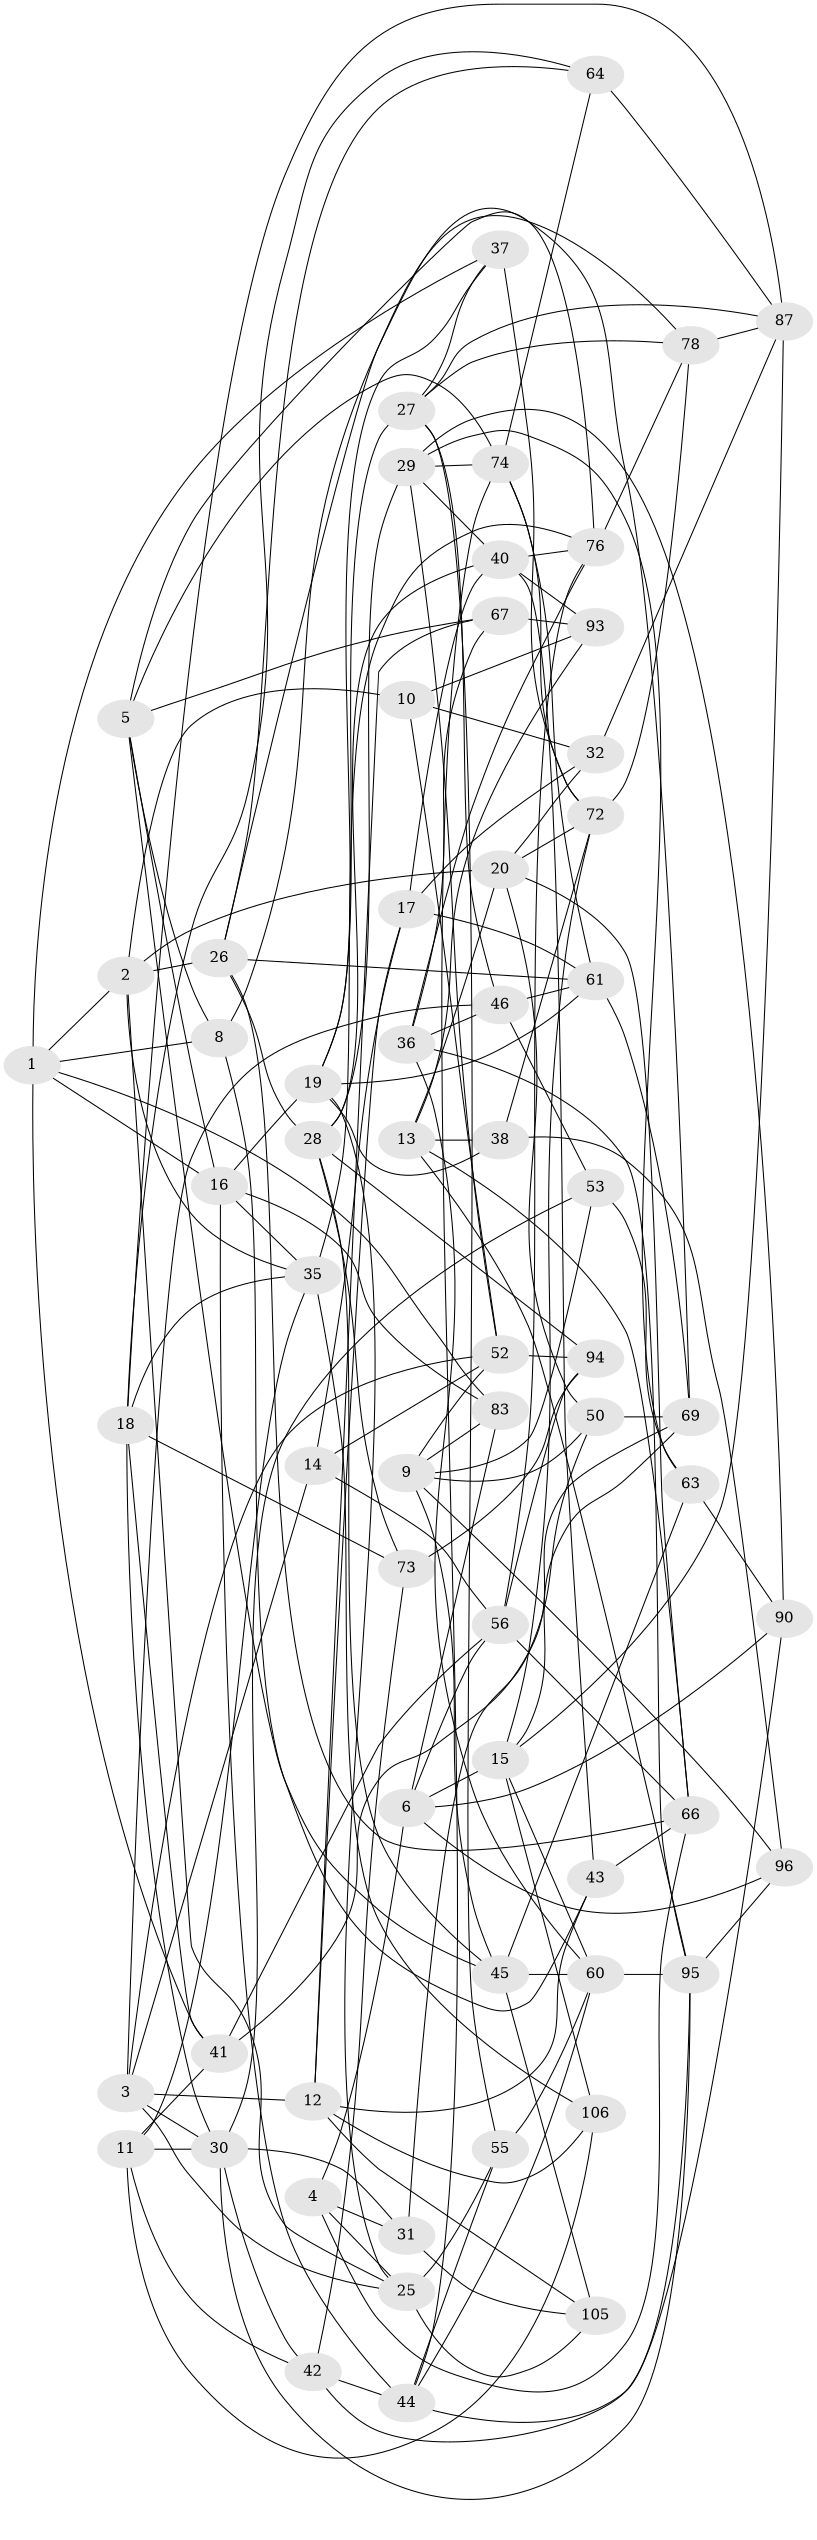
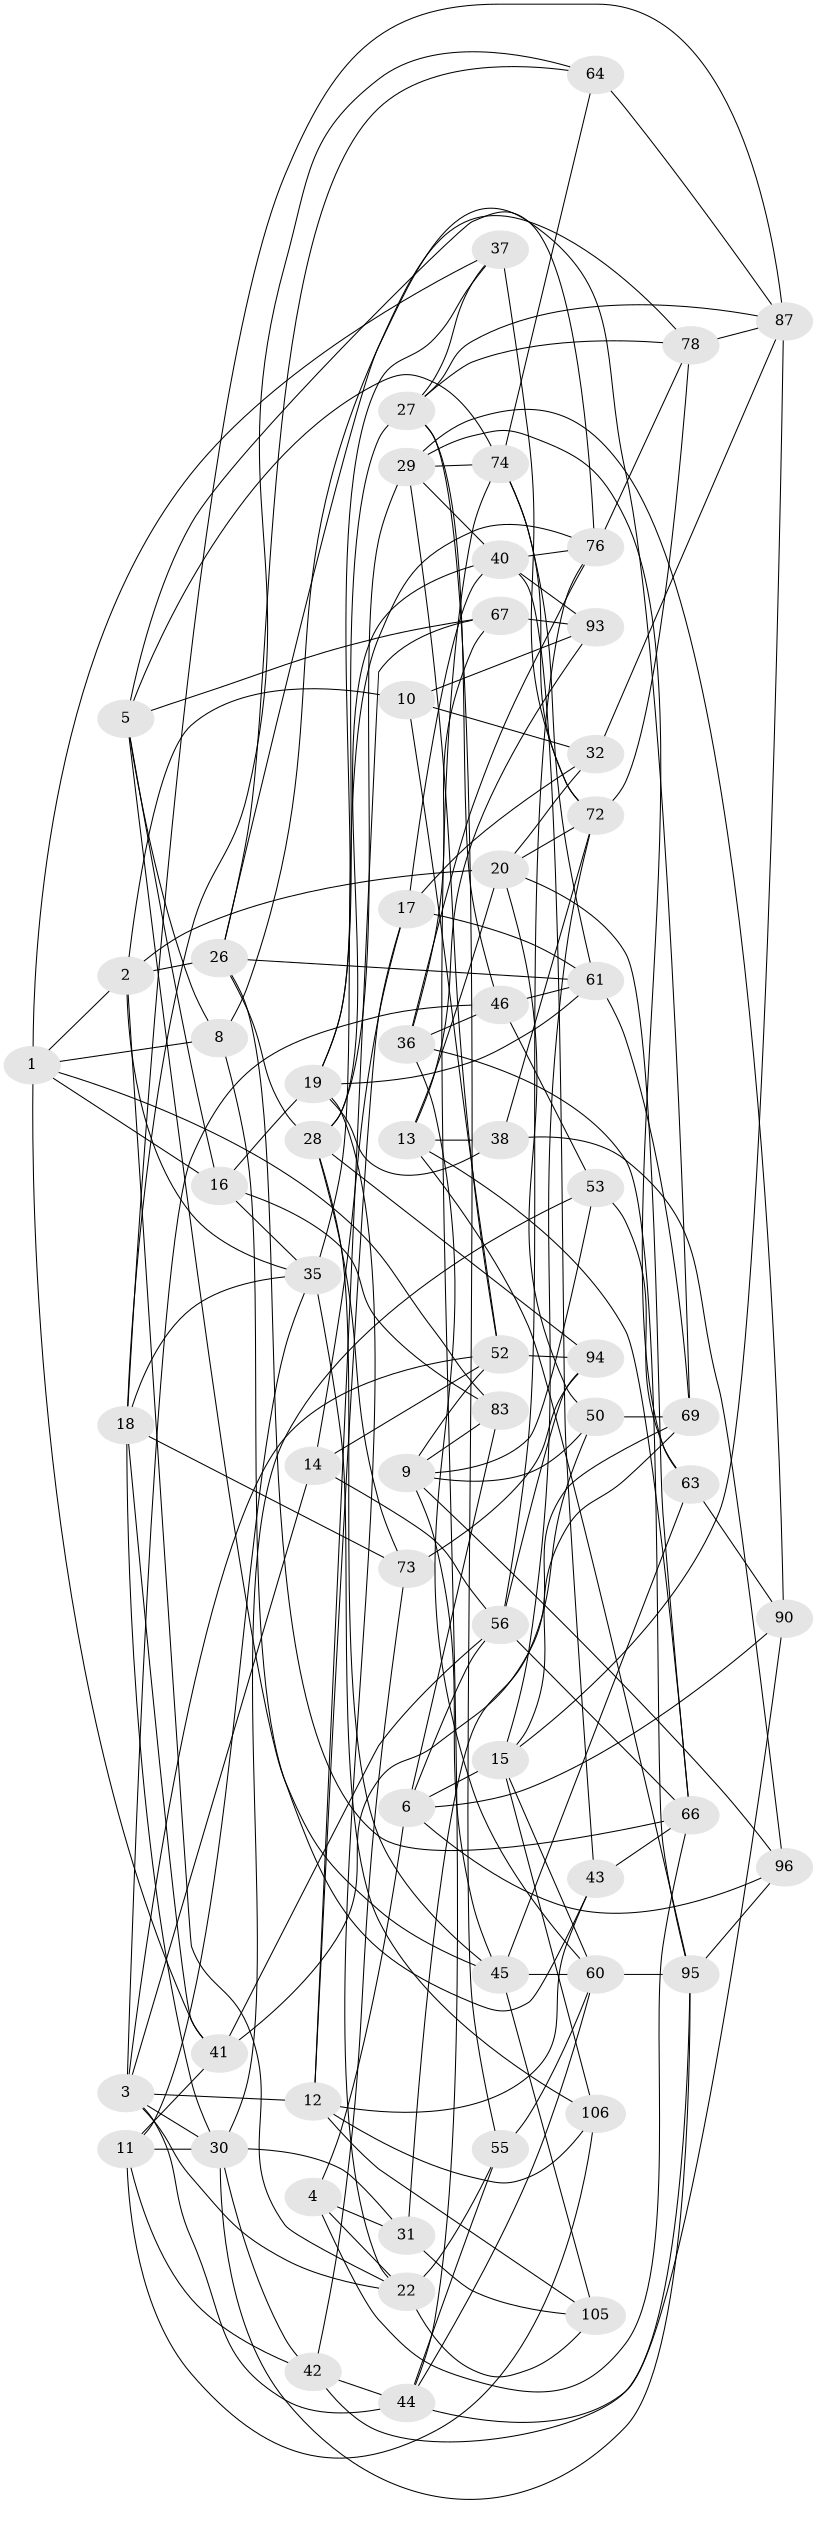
(234, 1814) -> (216, 2309)
(407, 2292) -> (407, 2292)
